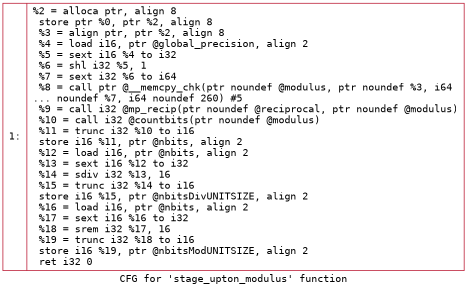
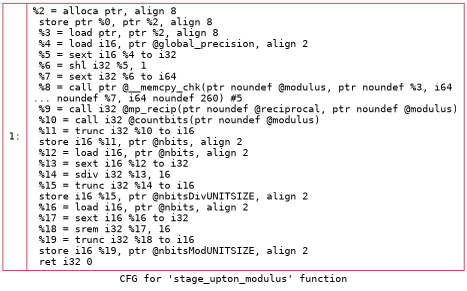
(129, 33) -> (126, 33)
